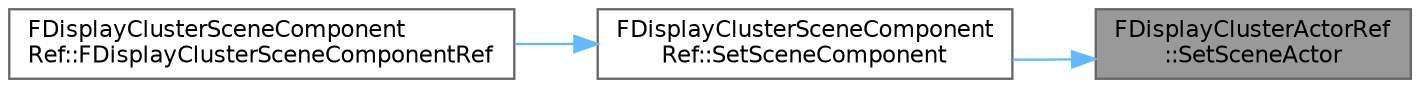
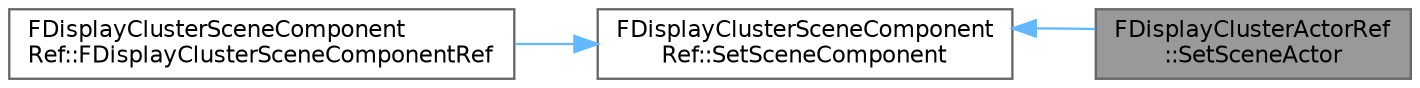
(1042, 60) -> (1066, 29)
